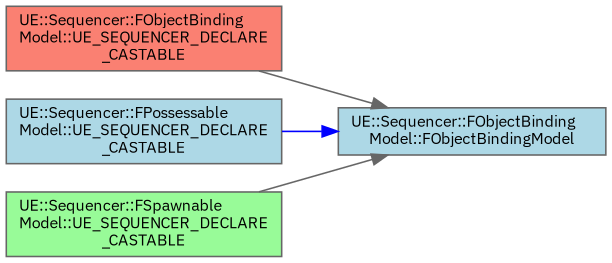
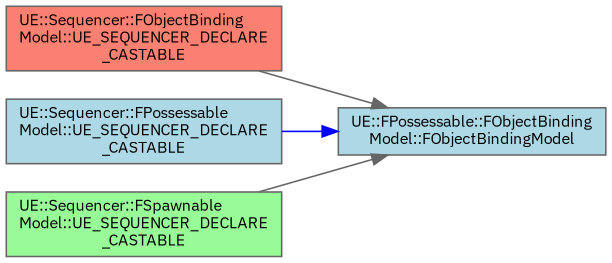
(472, 131) -> (472, 131)
